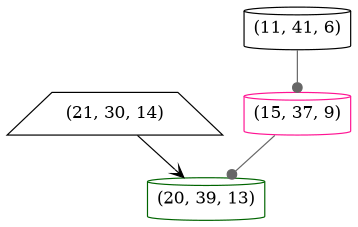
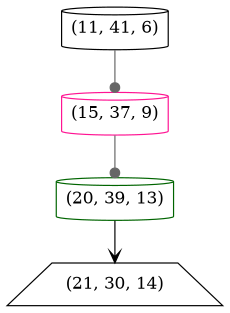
(156, 152) -> (115, 236)
